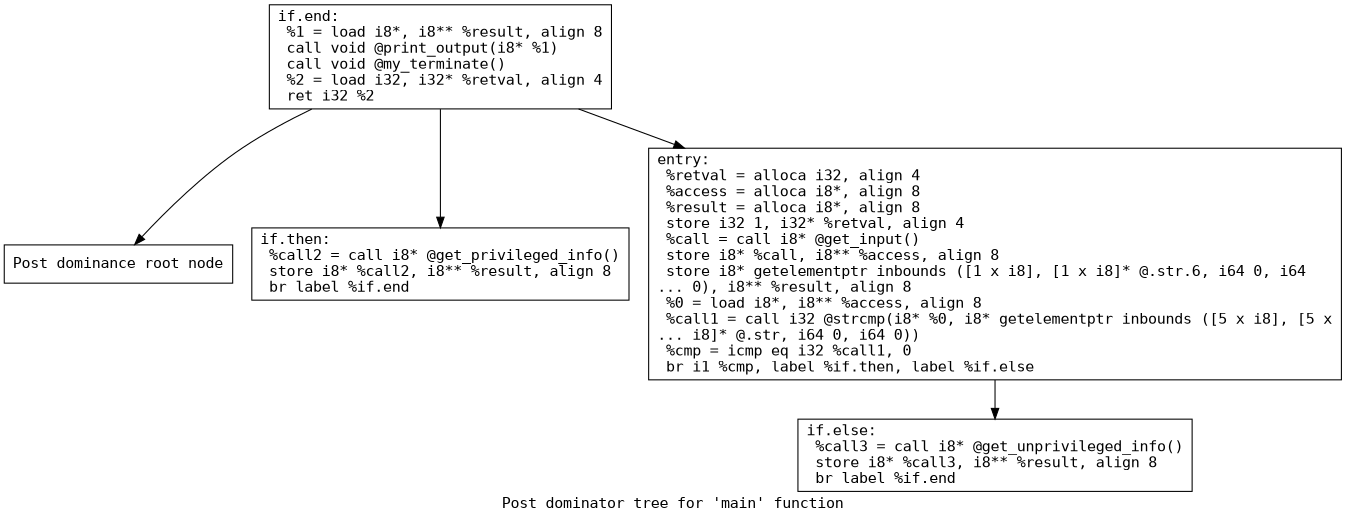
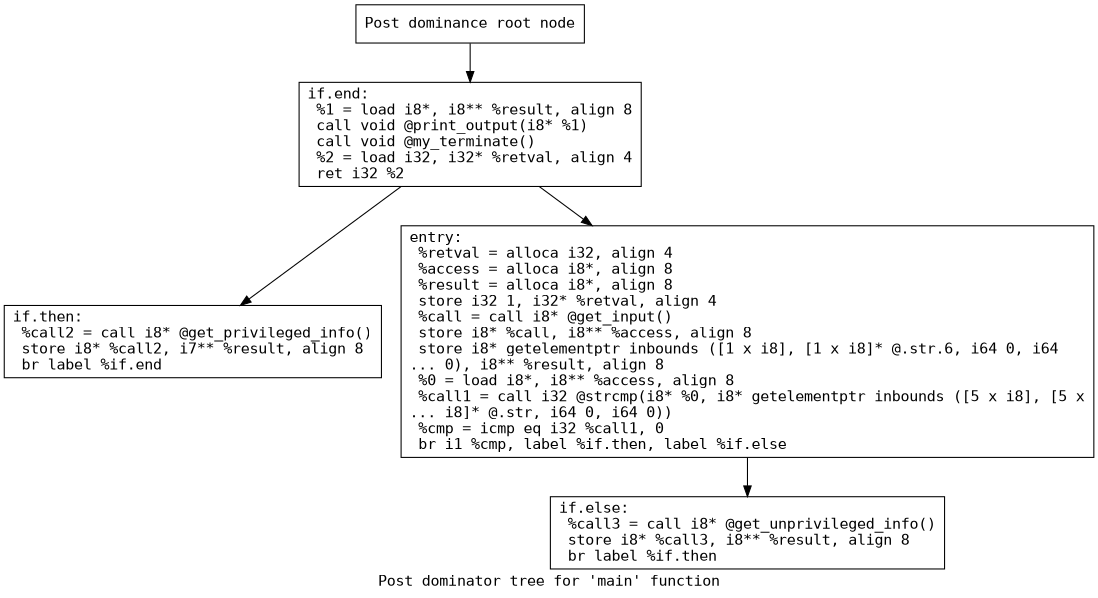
(220, 164) -> (470, 57)
(436, 271) -> (189, 349)
(881, 479) -> (638, 556)
